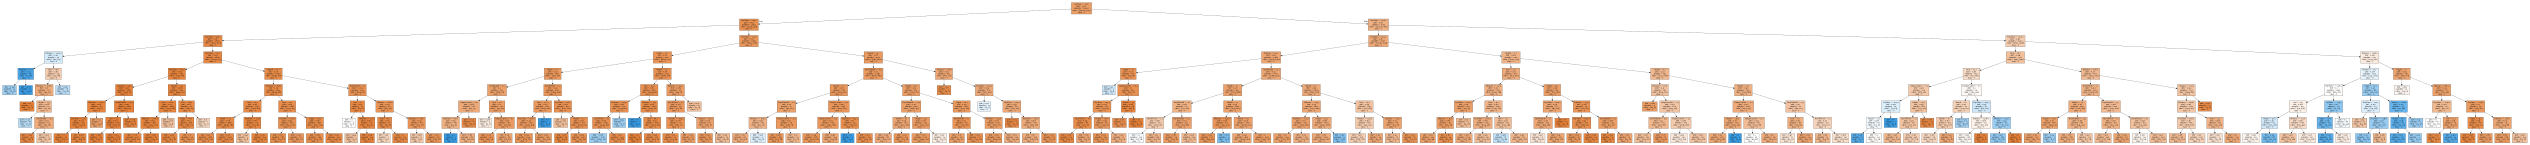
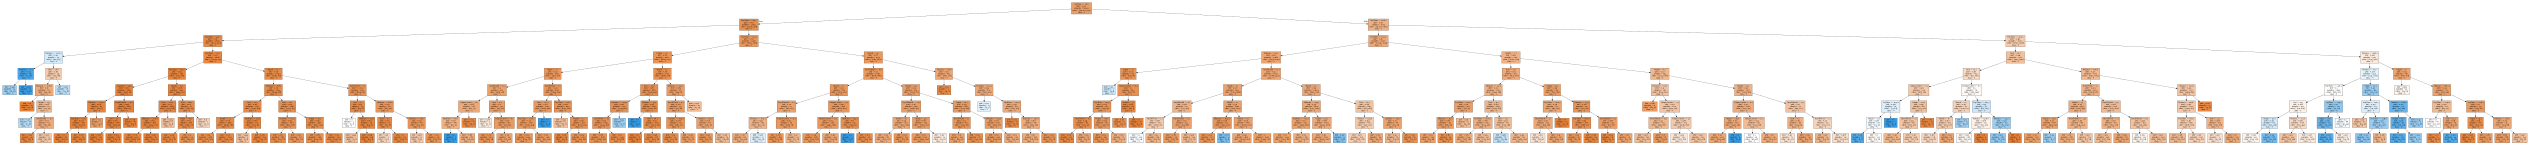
(598, 138) -> (598, 138)
